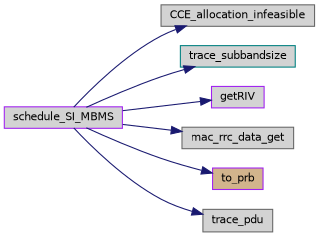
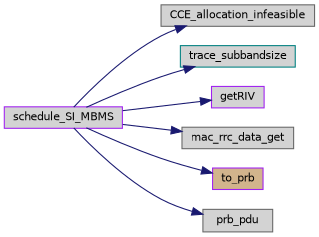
(238, 221) -> (238, 221)
